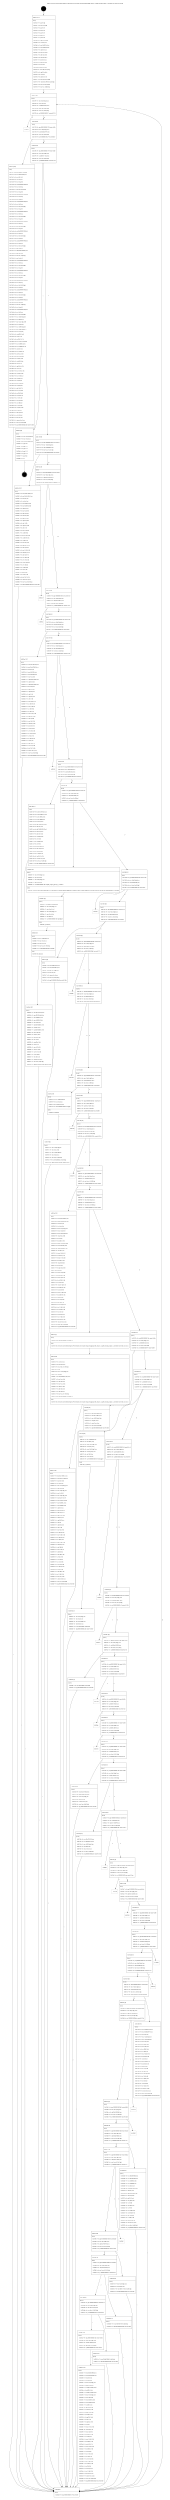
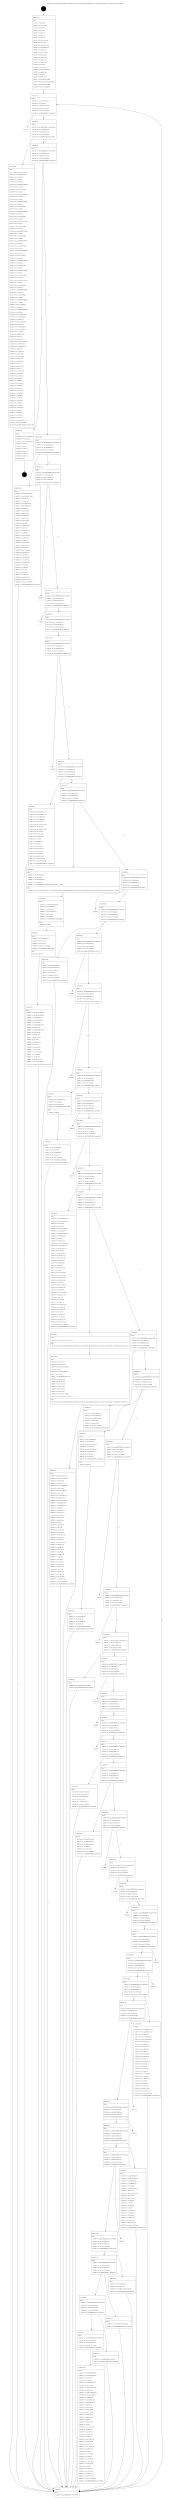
(33, 707) -> none
